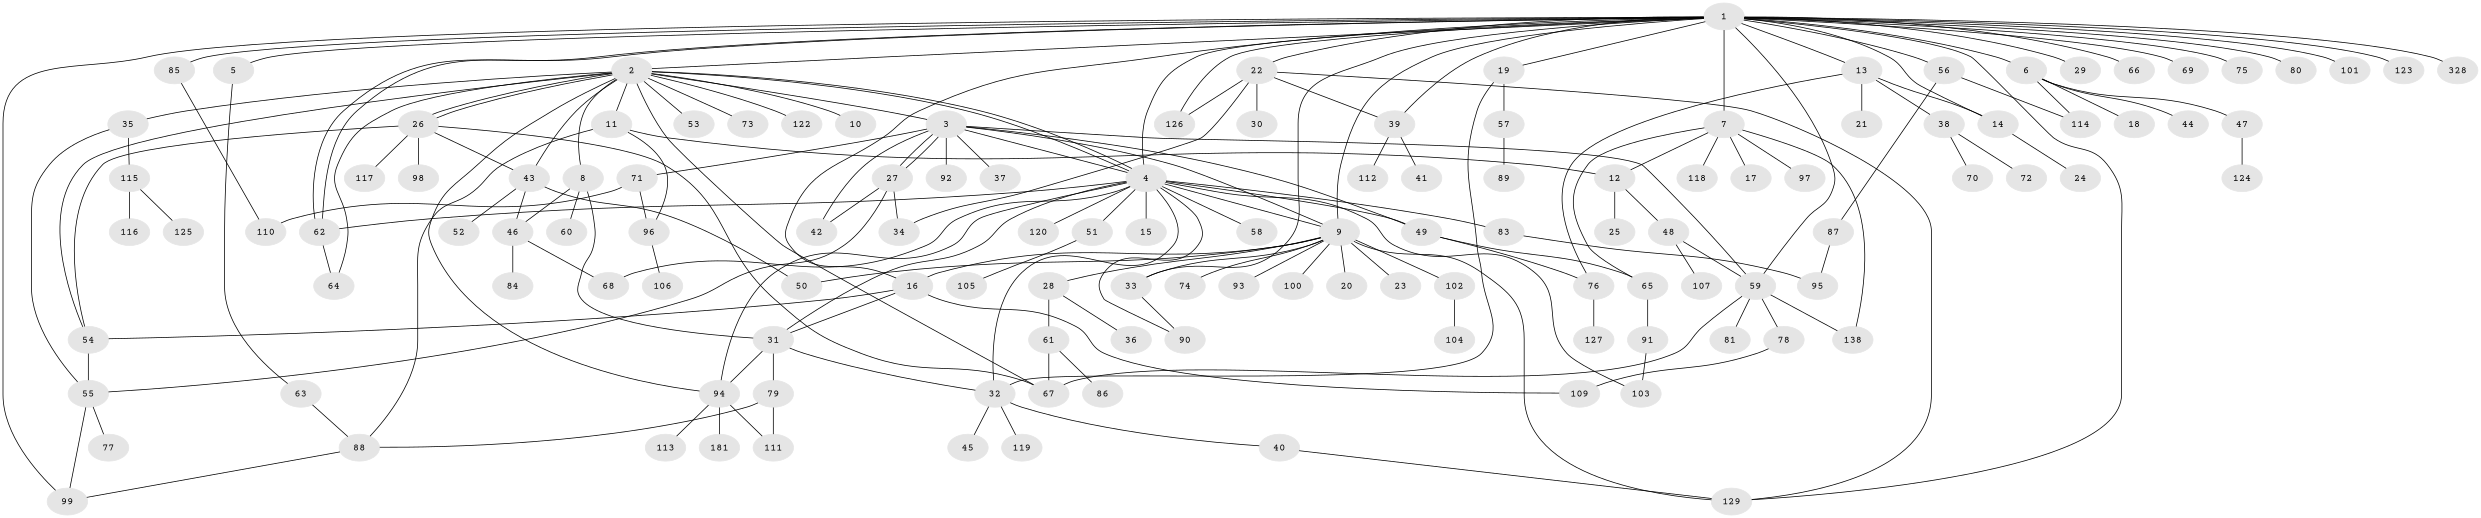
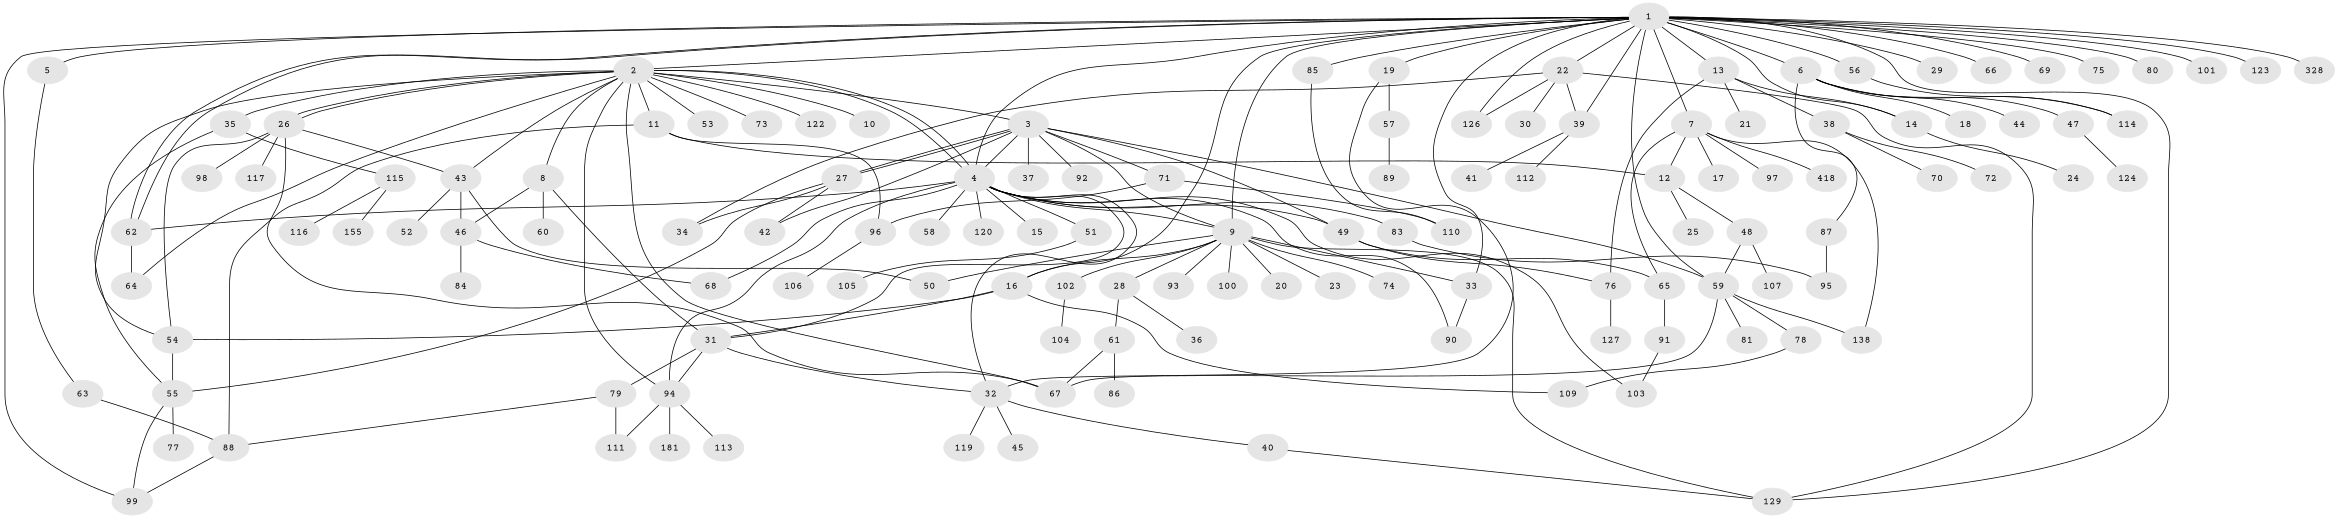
(1889, 151) -> (1827, 151)
(1697, 178) -> (1826, 178)
(183, 232) -> (353, 232)
